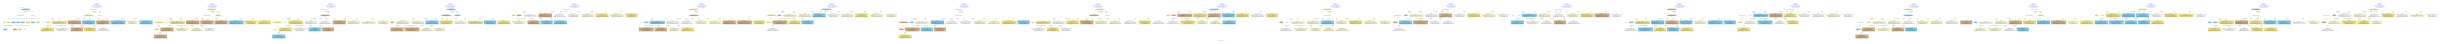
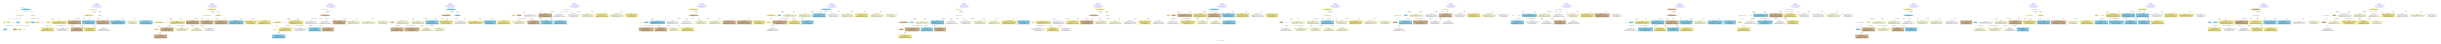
(14, 22) -> (14, 22)
(23, 22) -> none
